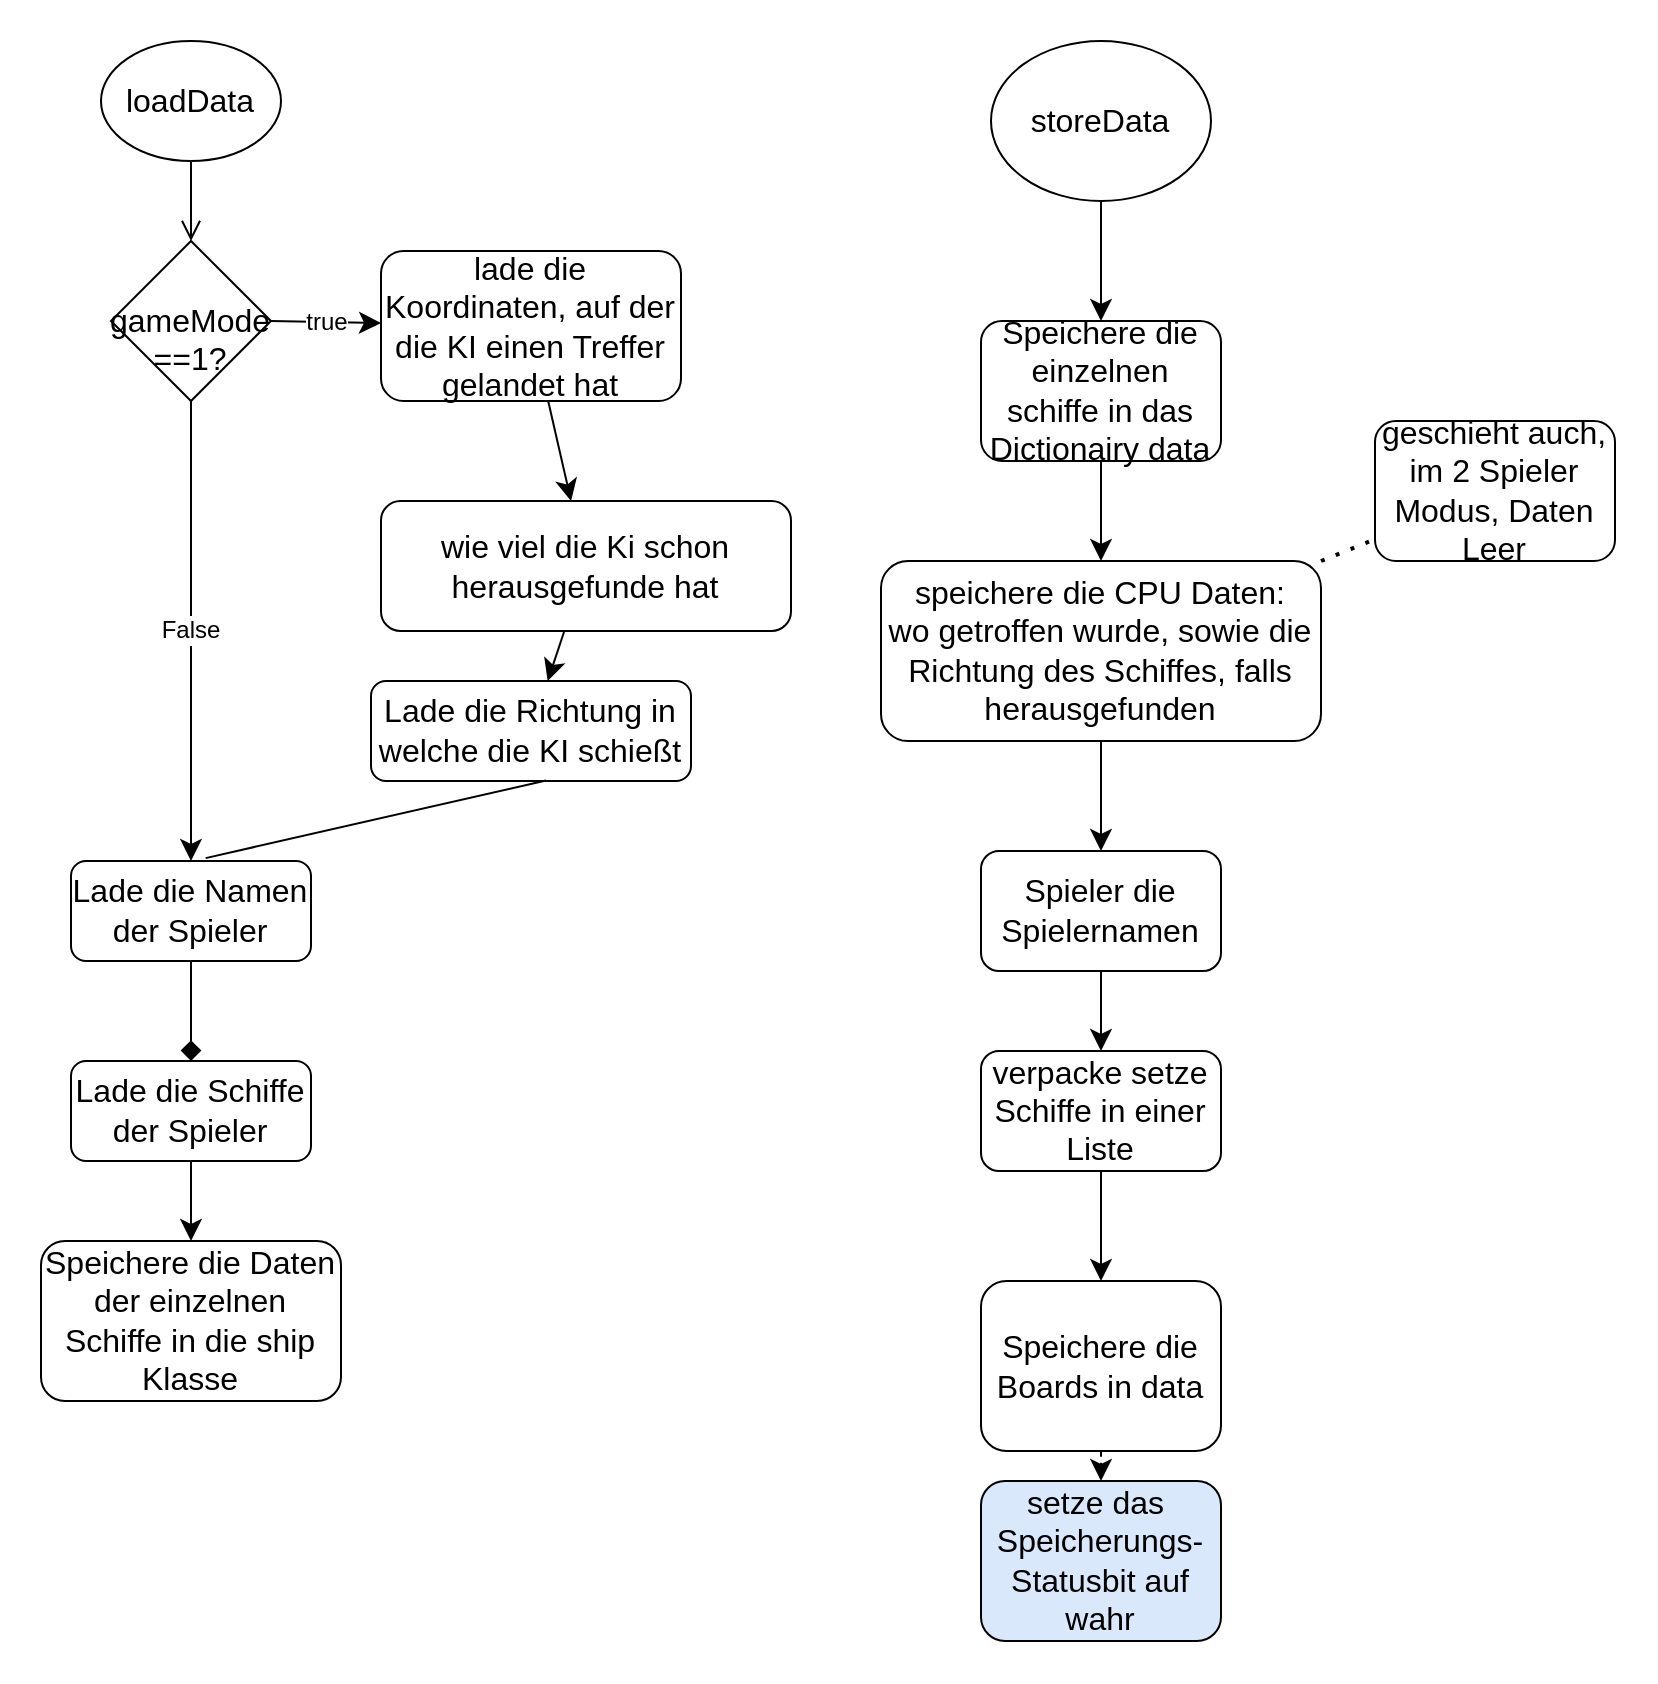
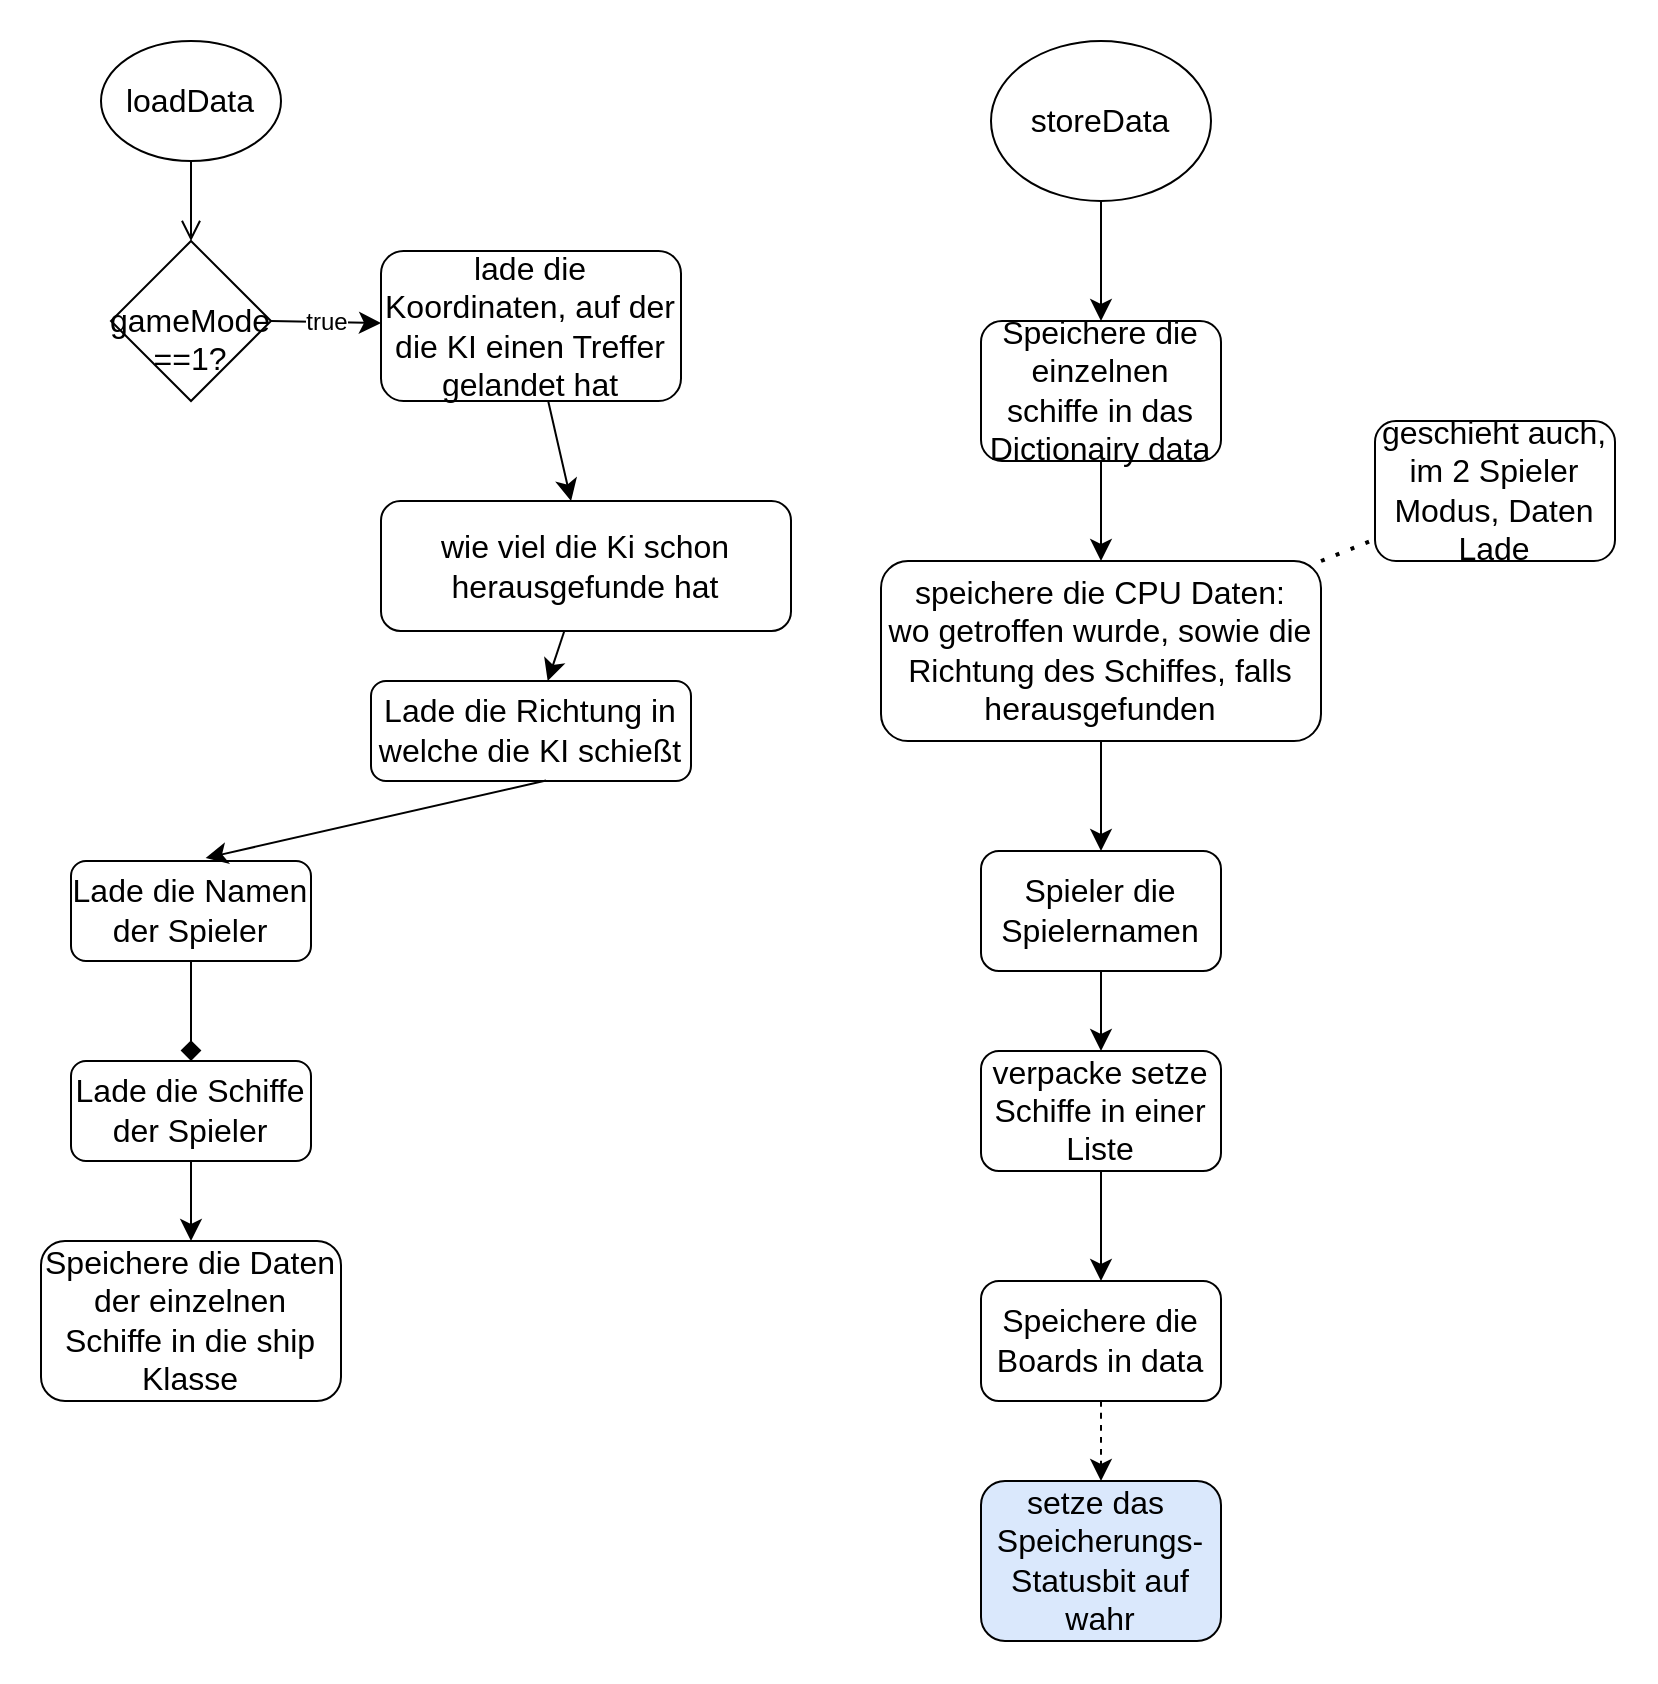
(1495, 491) -> (1495, 491)
(191, 624) -> none
(215, 856) -> (223, 854)
(1101, 1366) -> (1101, 1341)
